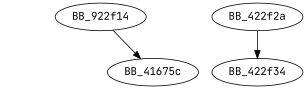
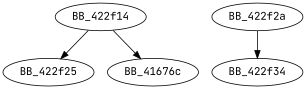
(101, 17) -> (101, 17)
none -> (49, 72)
(153, 72) -> (153, 72)
